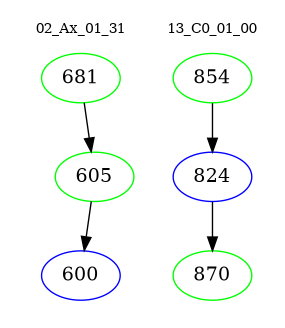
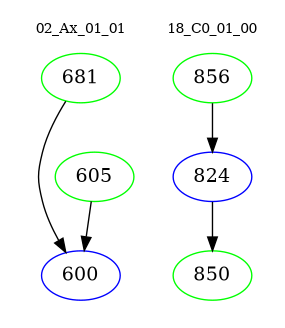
(81, 29) -> (81, 29)
(212, 29) -> (212, 29)
(212, 78) -> (212, 78)
(87, 120) -> (39, 170)
(212, 276) -> (212, 276)
